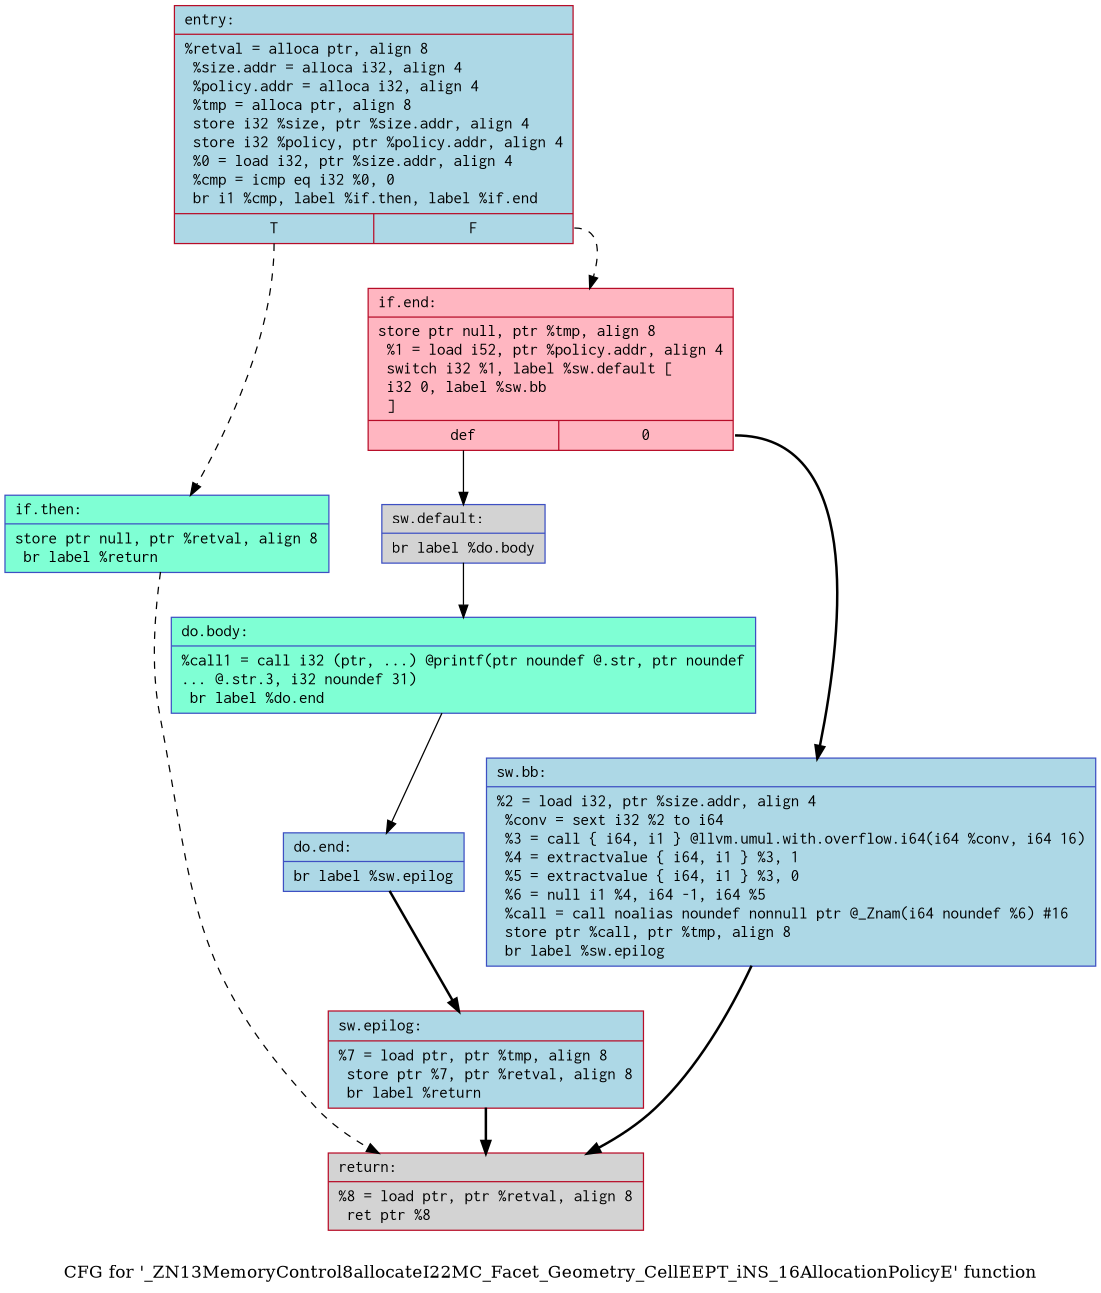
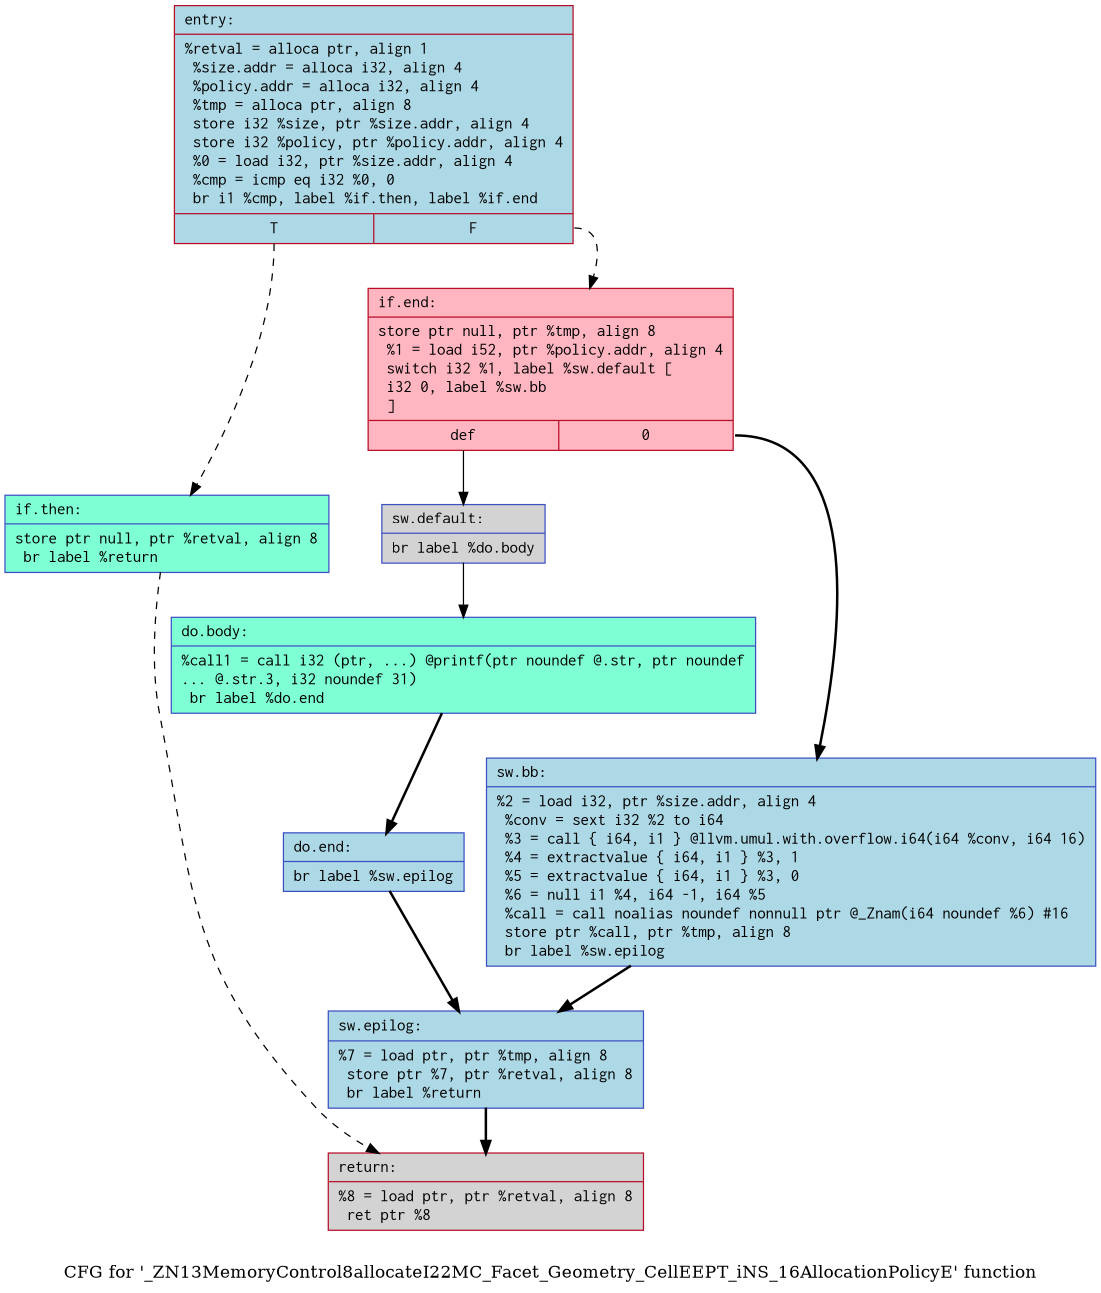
(306, 49) -> (306, 49)
(417, 768) -> (417, 768)
(486, 1060) -> (486, 1060)
(690, 1070) -> (601, 985)
